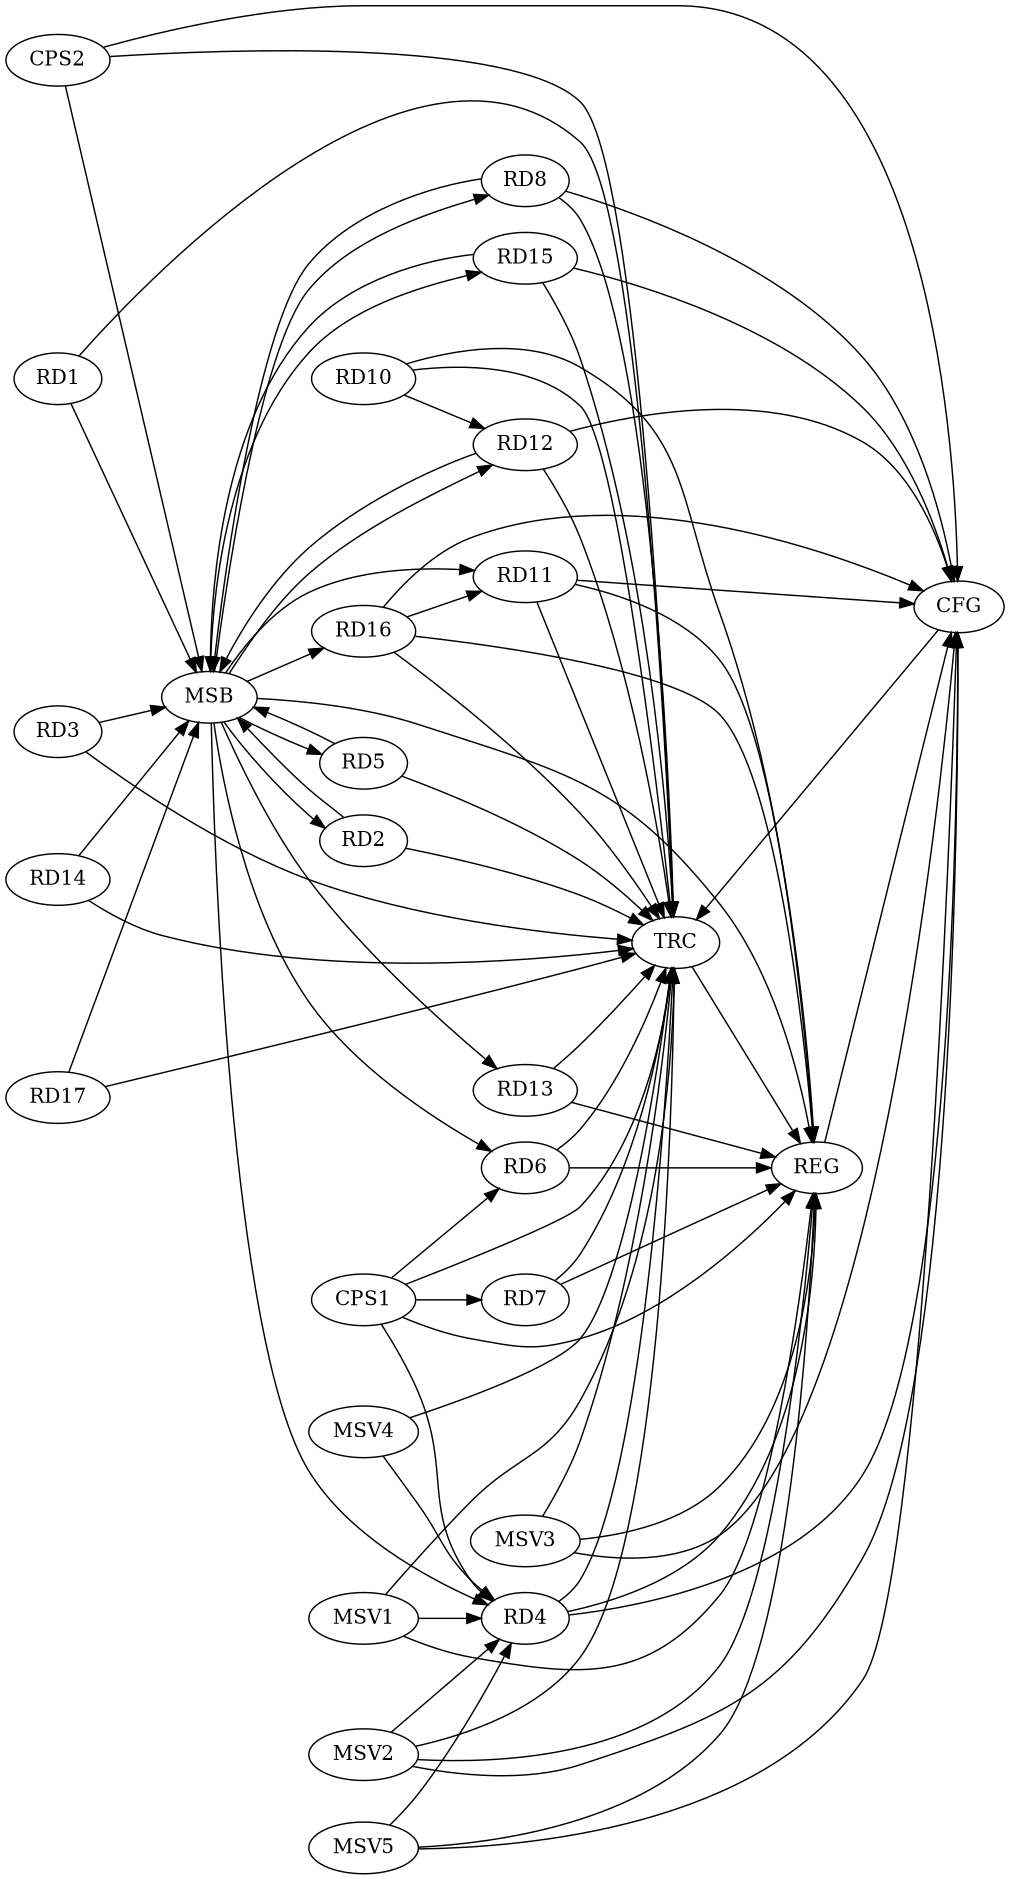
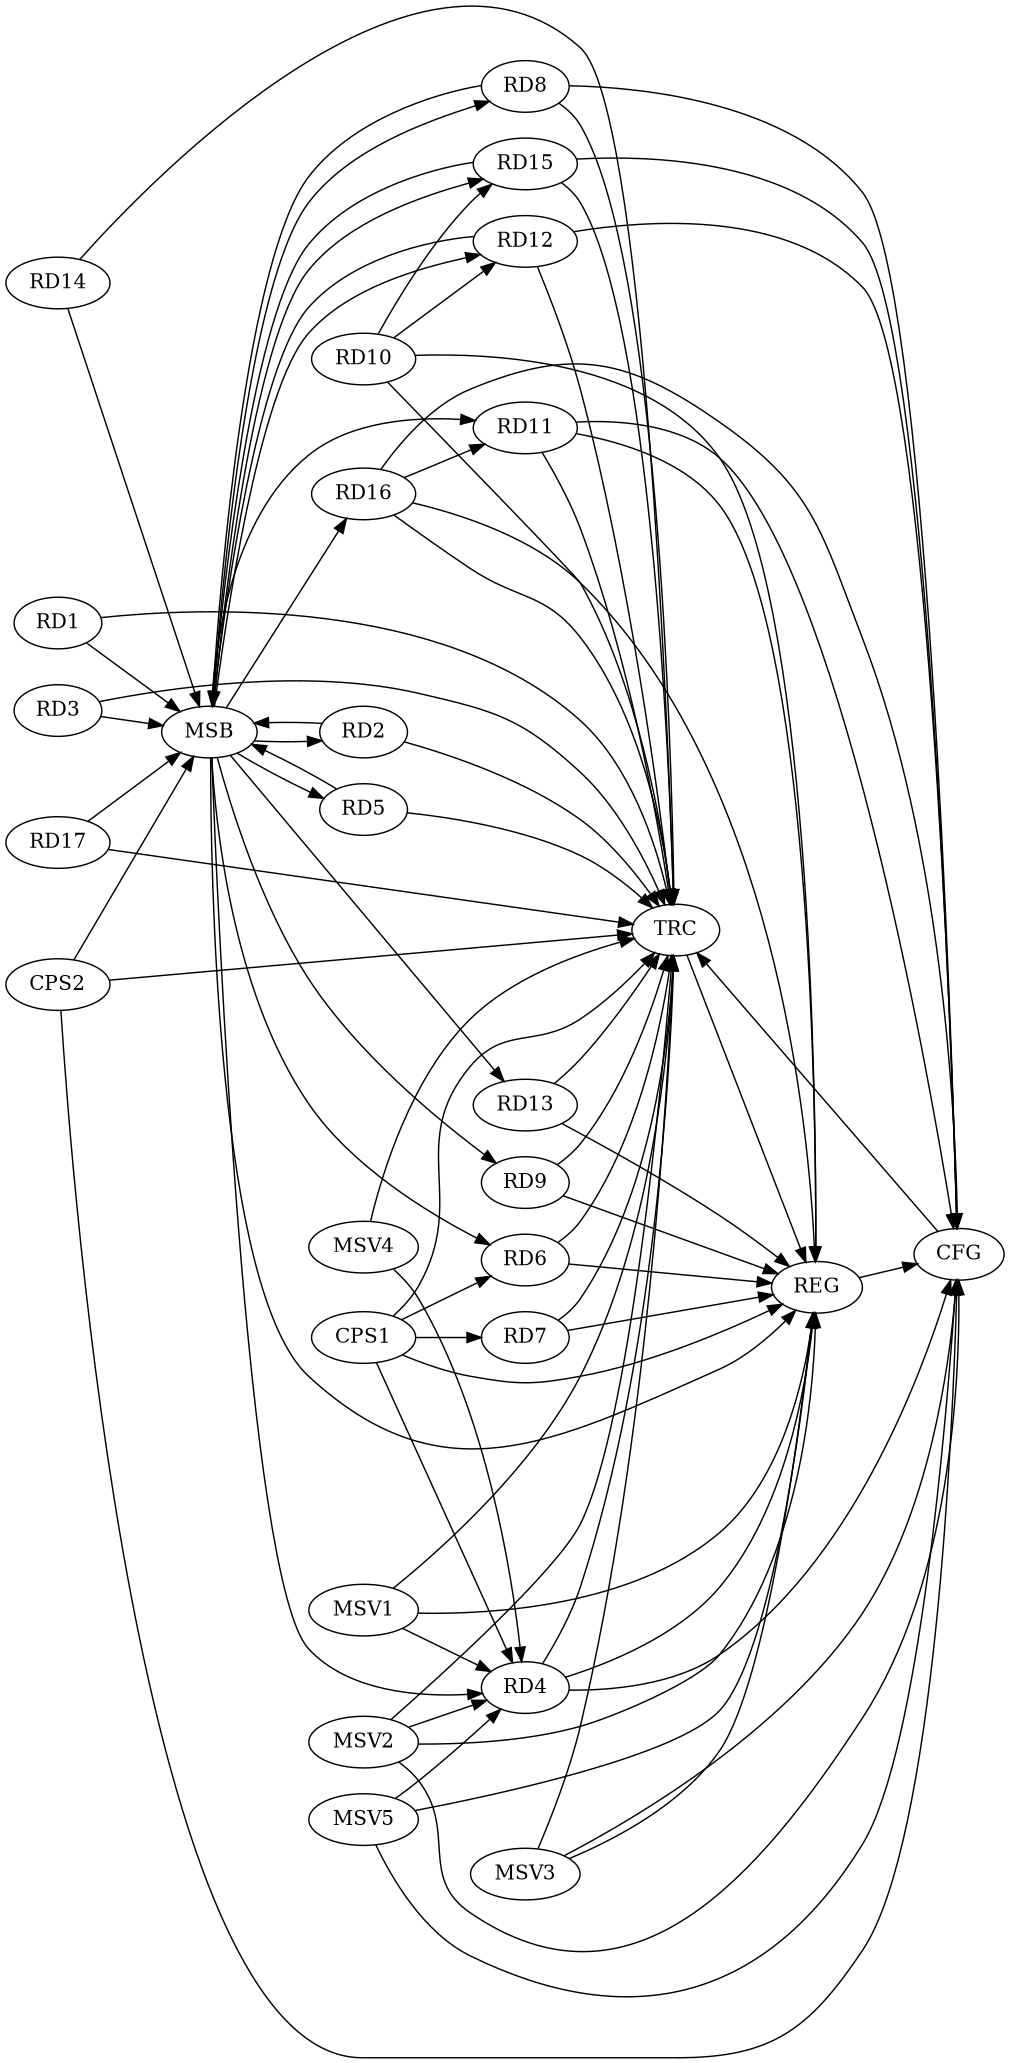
none -> (427, 256)
none -> (525, 1183)
